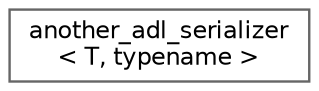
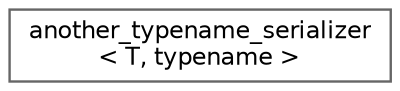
(159, 46) -> (200, 46)
